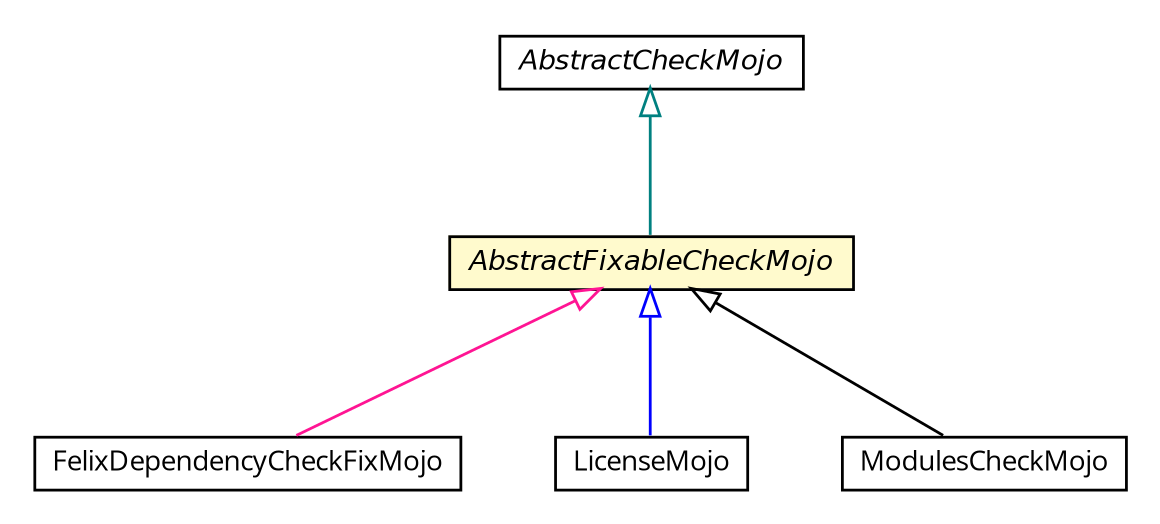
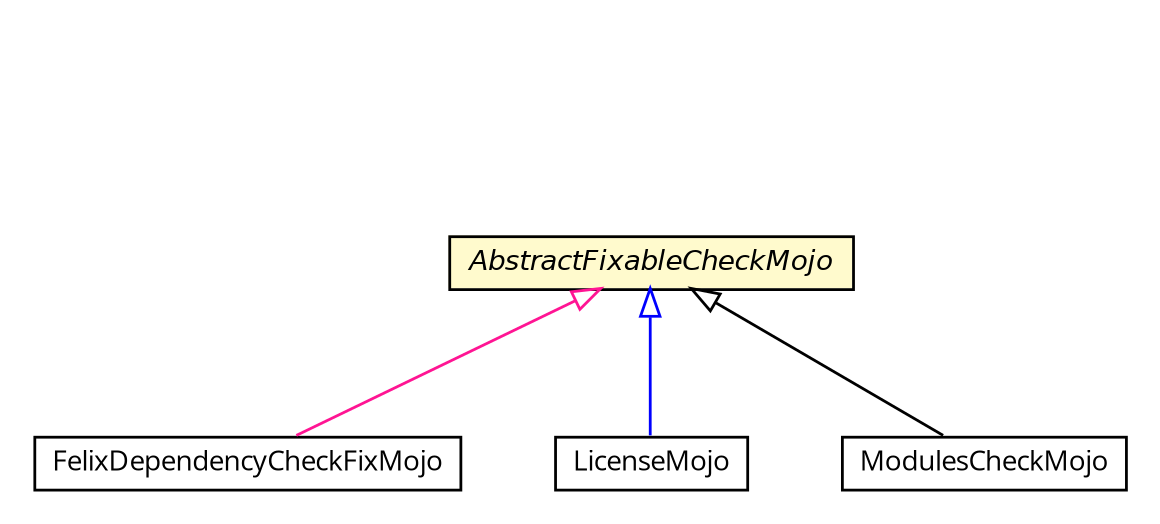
(650, 61) -> none
